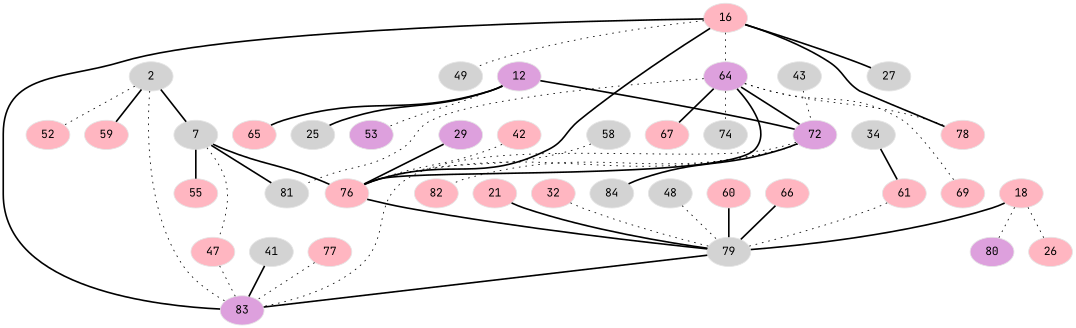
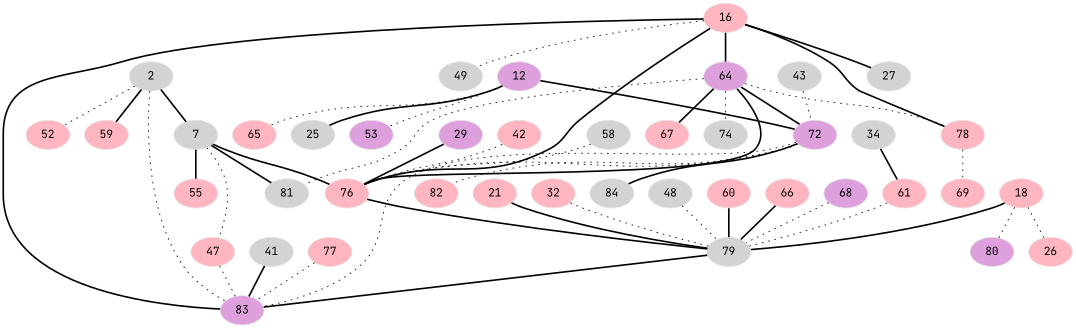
(726, 47) -> (726, 47)
(375, 106) -> (375, 106)
(897, 117) -> (963, 164)
none -> (846, 193)
